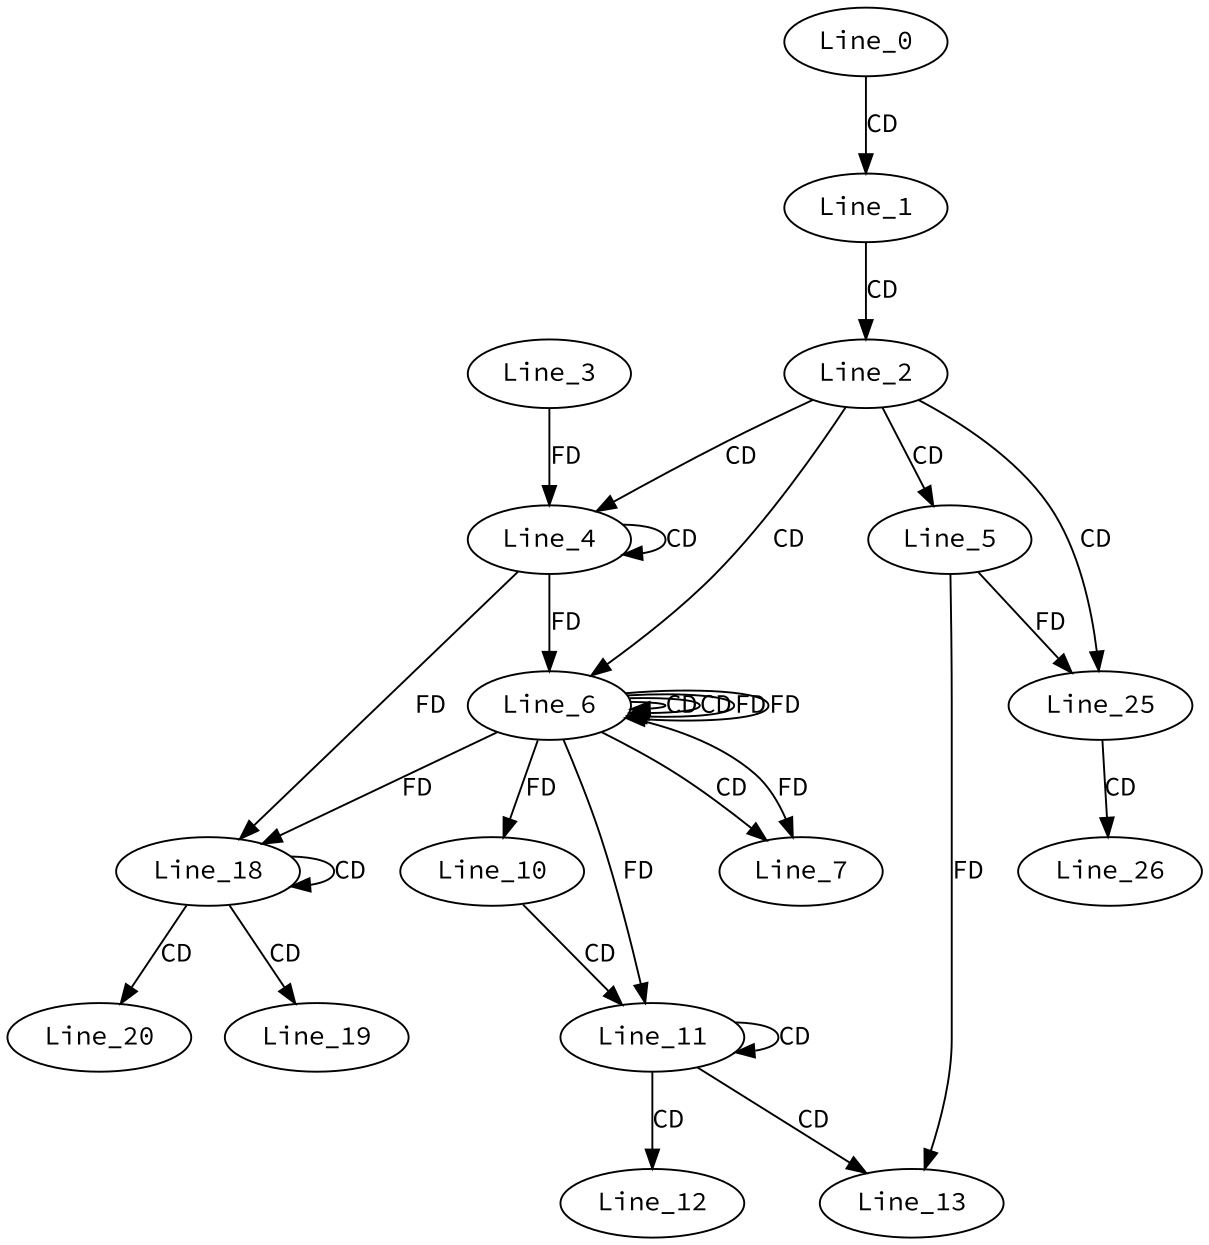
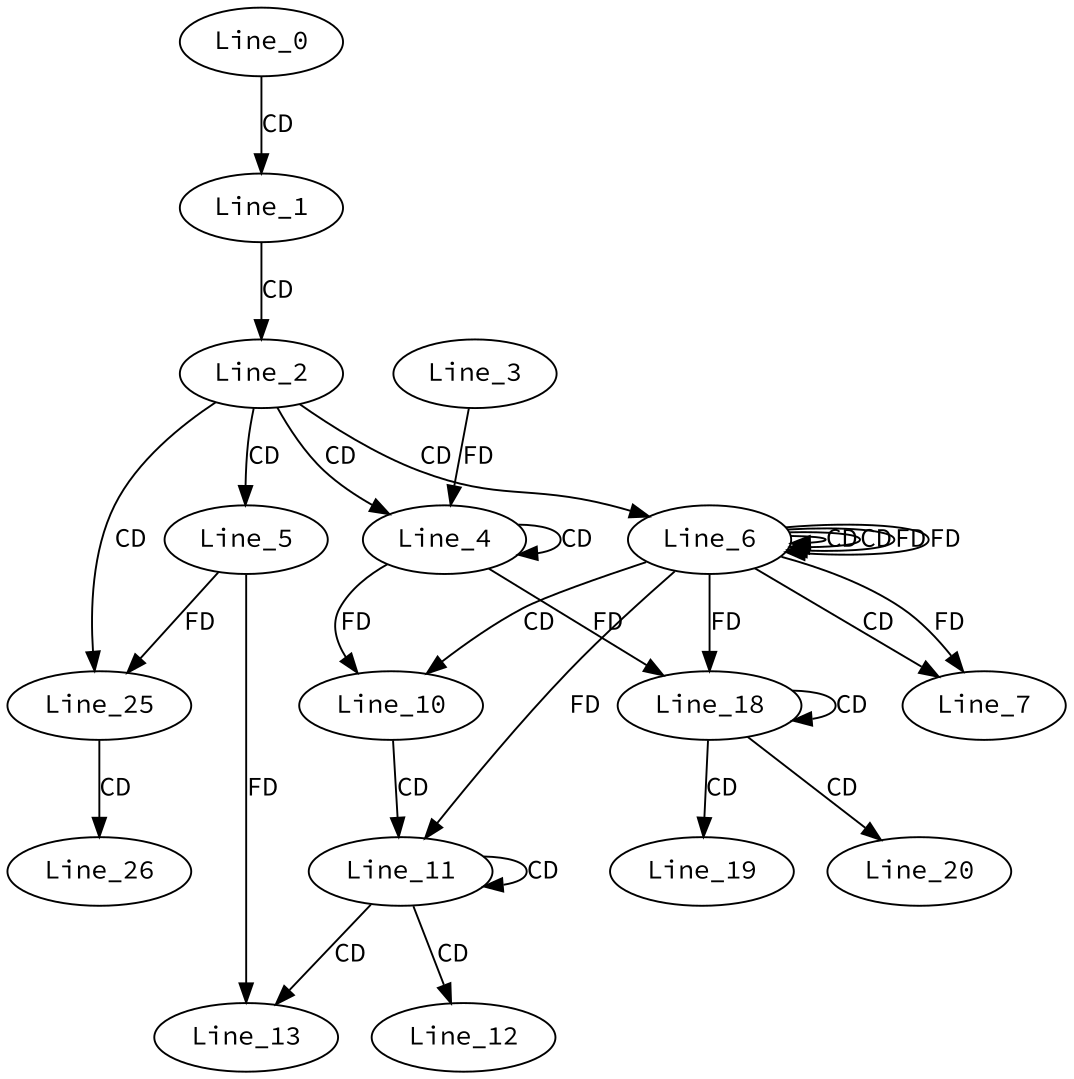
(549, 613) -> (343, 602)
(541, 789) -> (539, 623)
